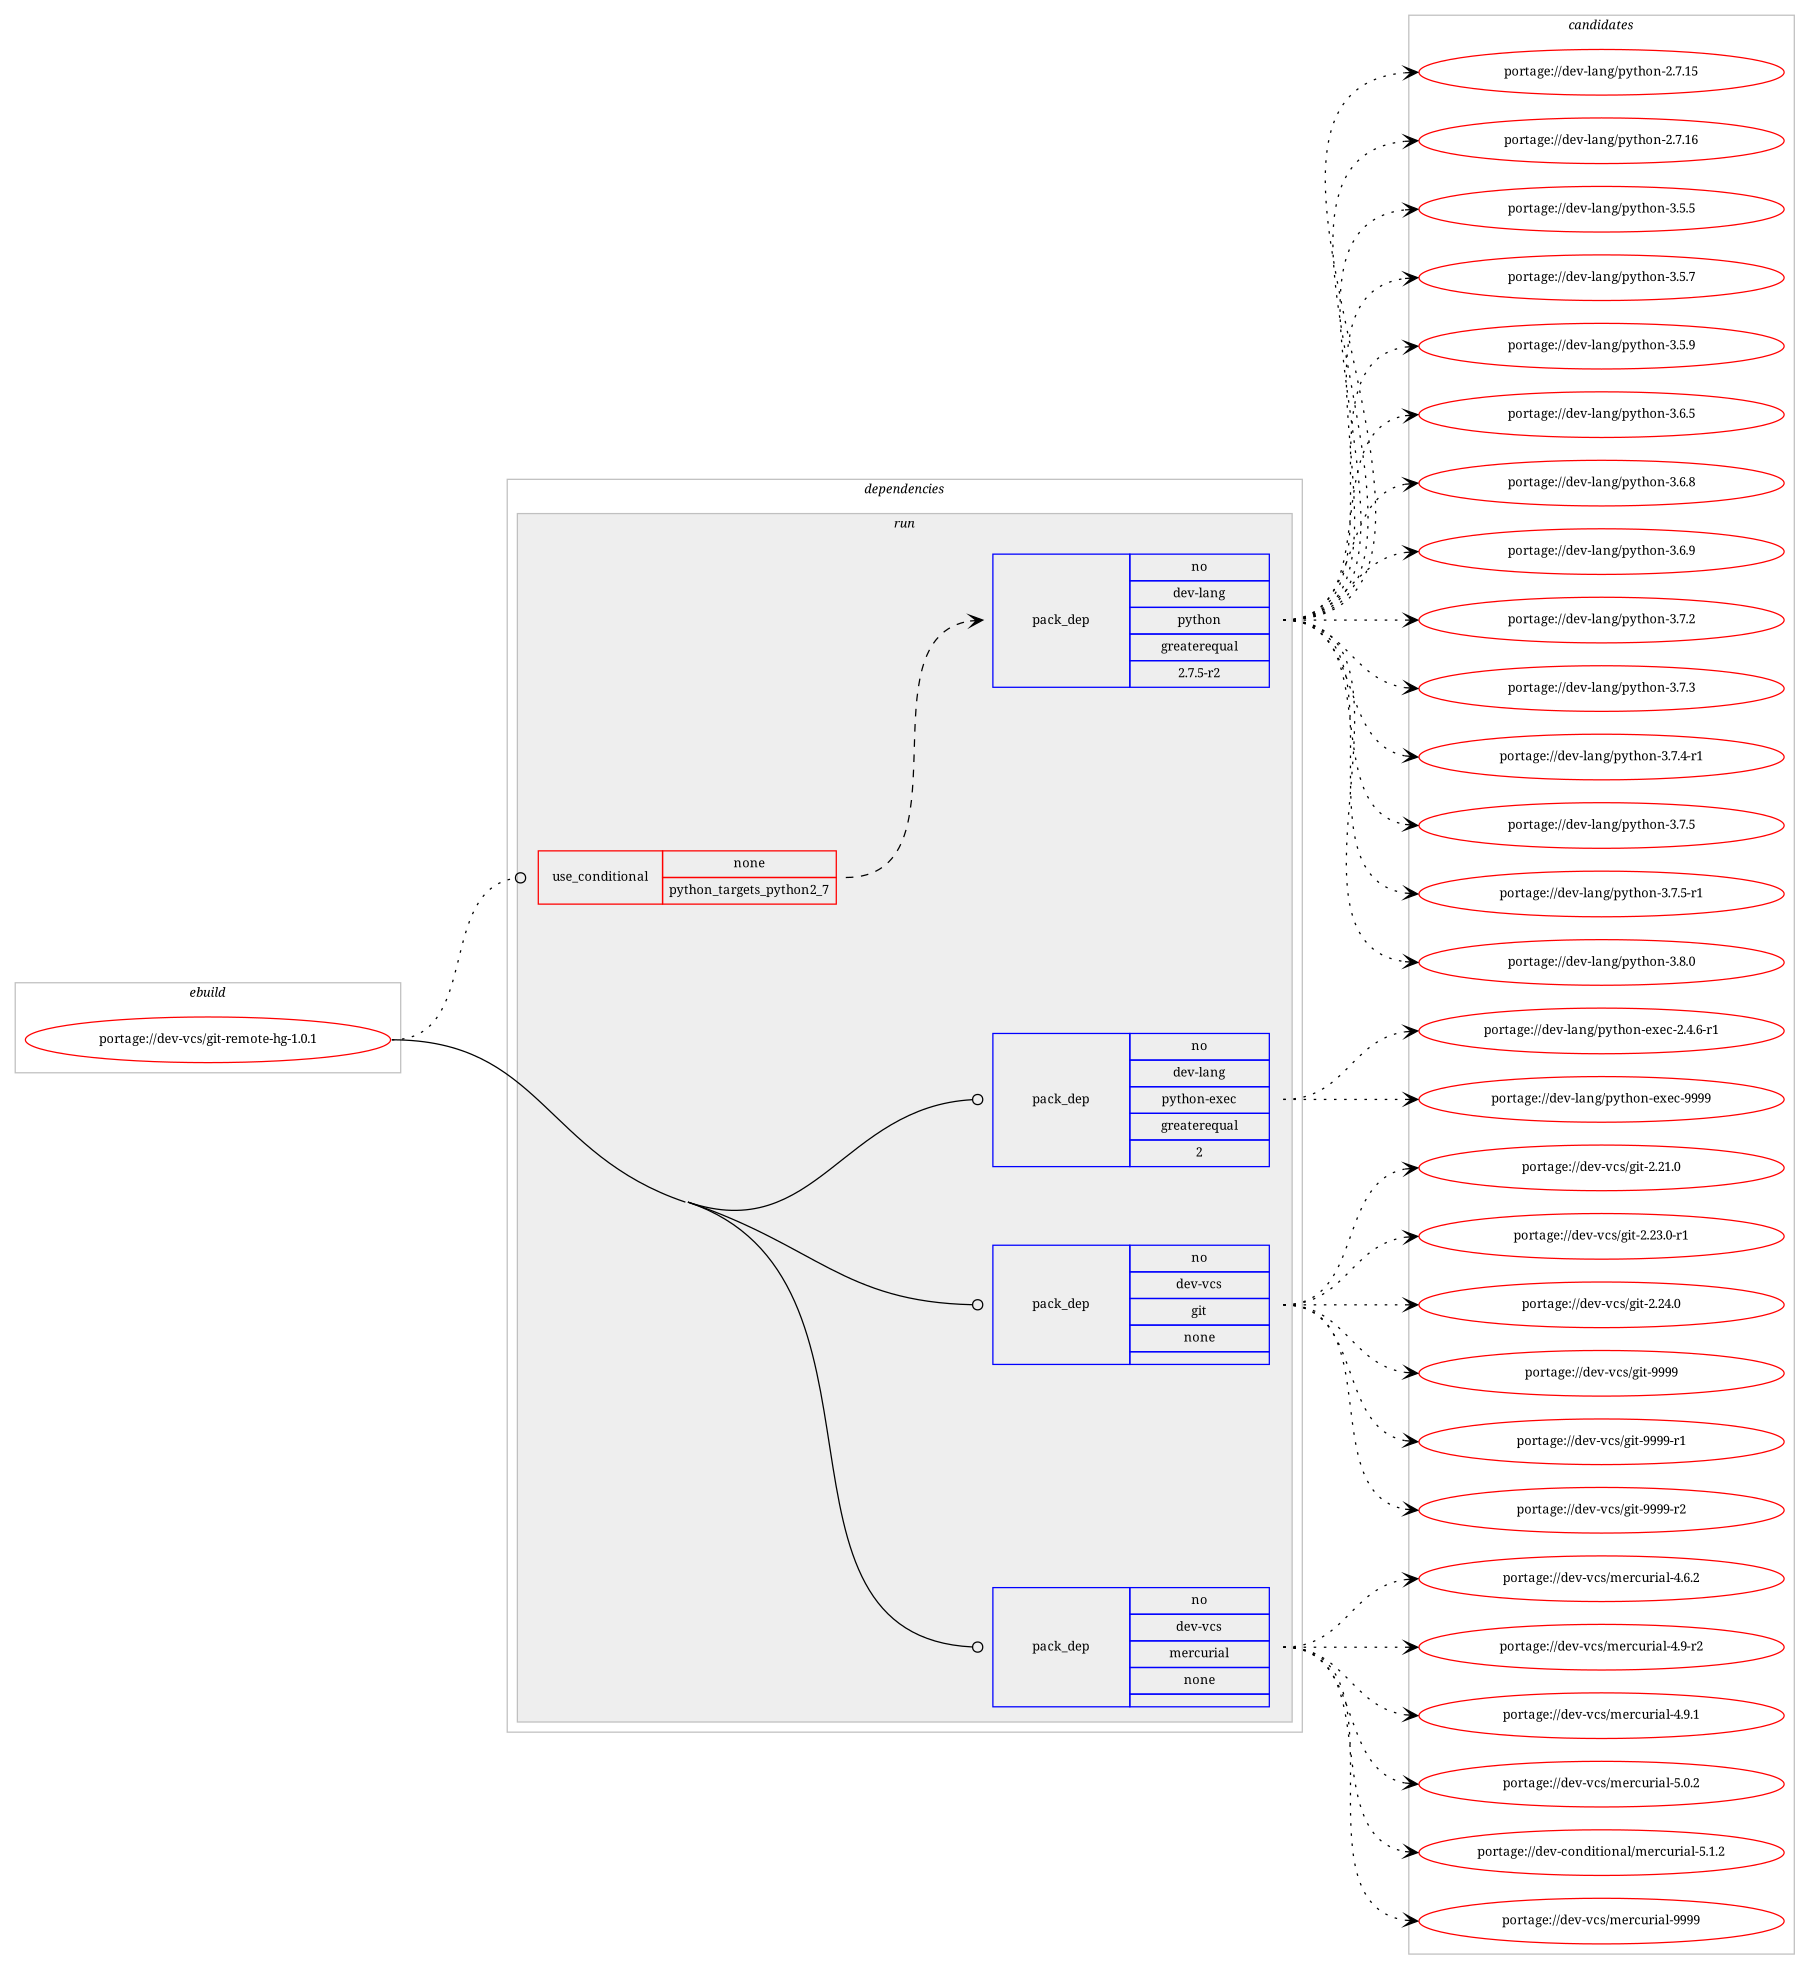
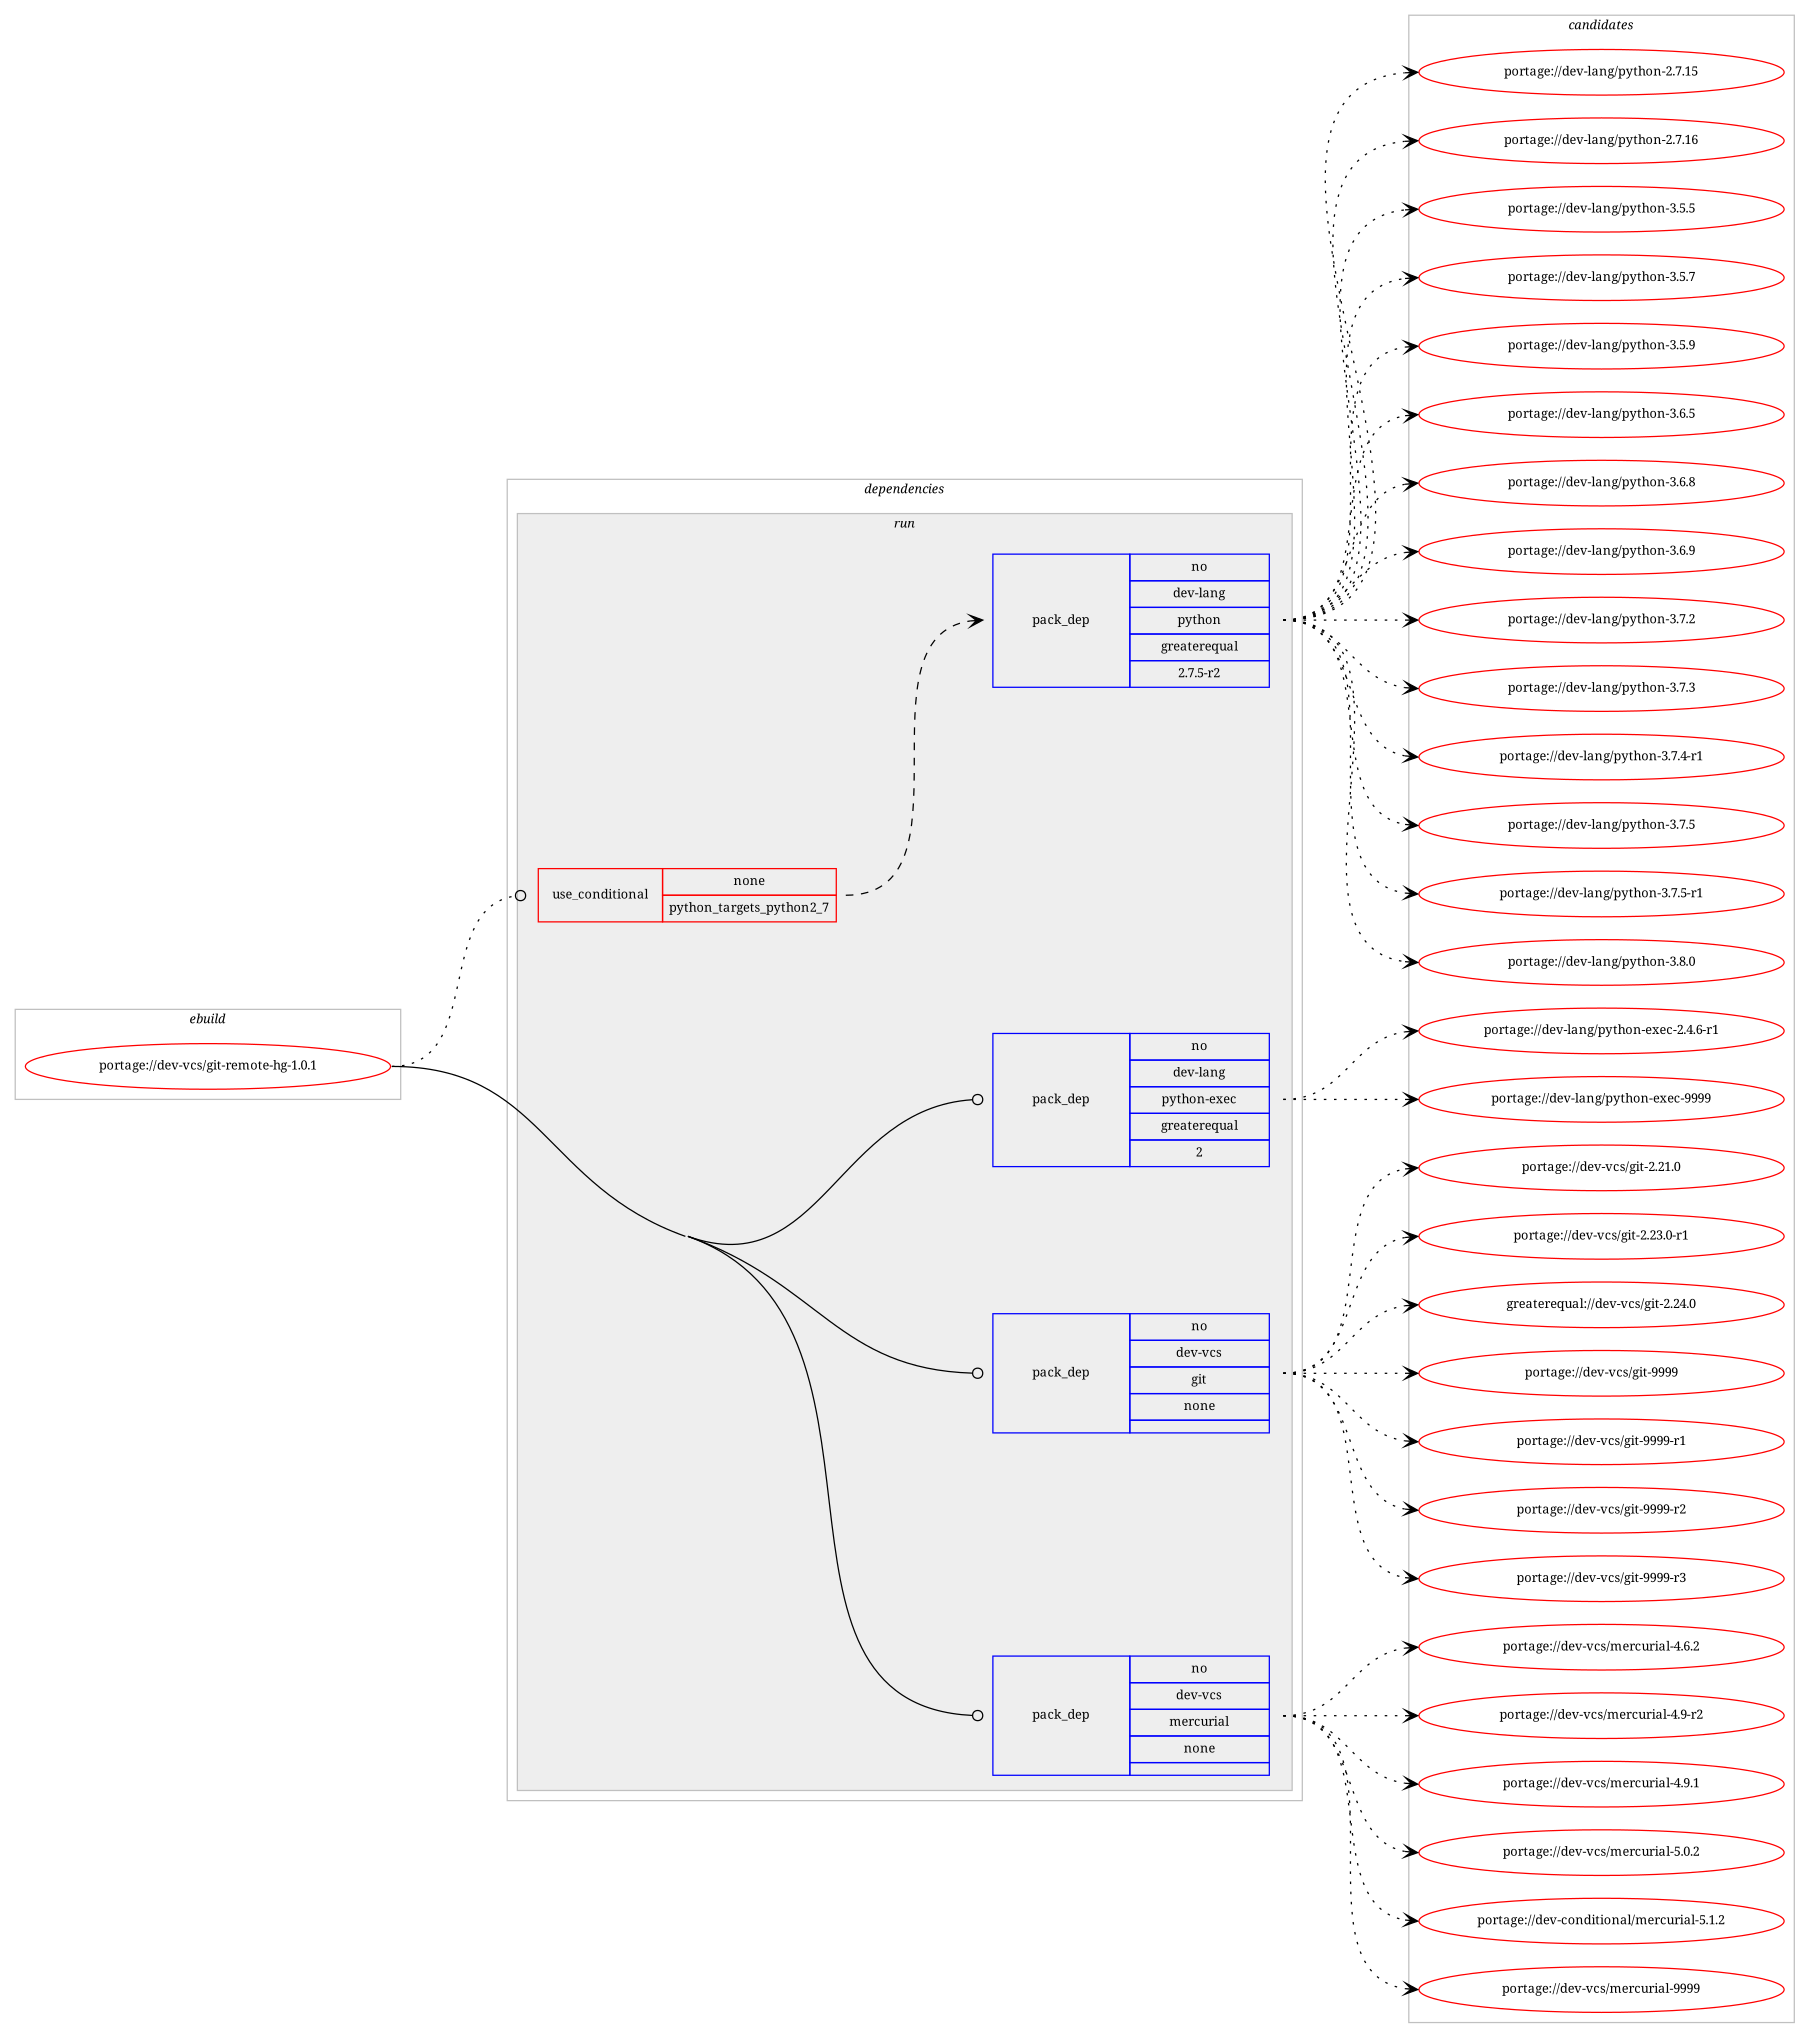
(1602, 1305) -> (1602, 1305)
none -> (1602, 1579)
